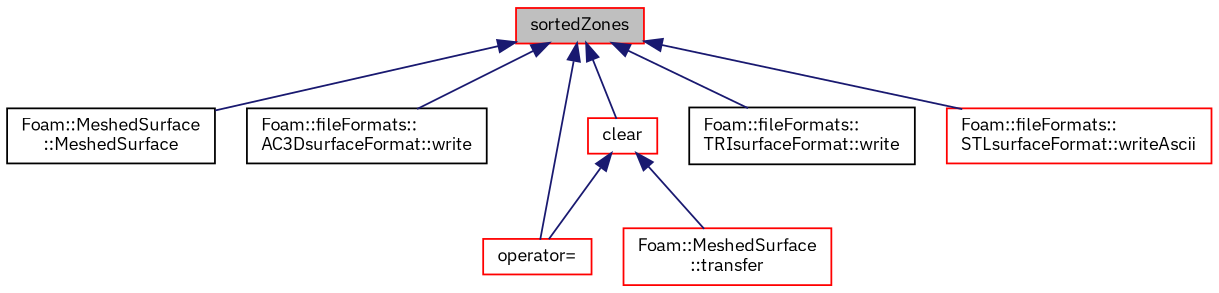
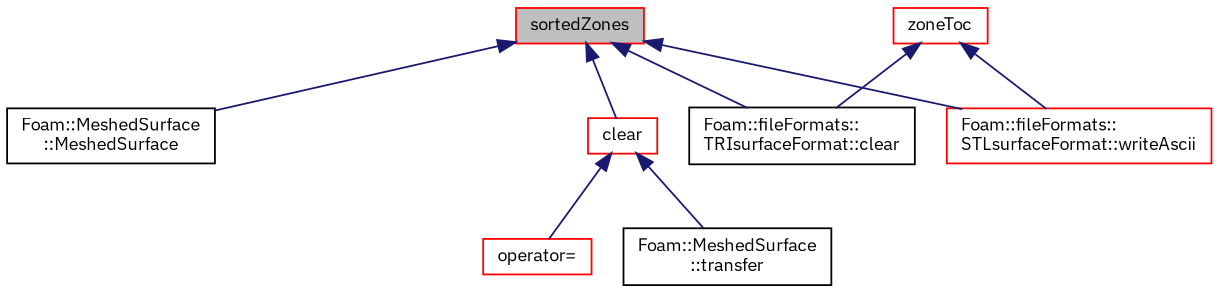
none -> (941, 26)
(367, 136) -> none
(802, 136) -> (802, 136)
(557, 151) -> none
(727, 257) -> (727, 257)
